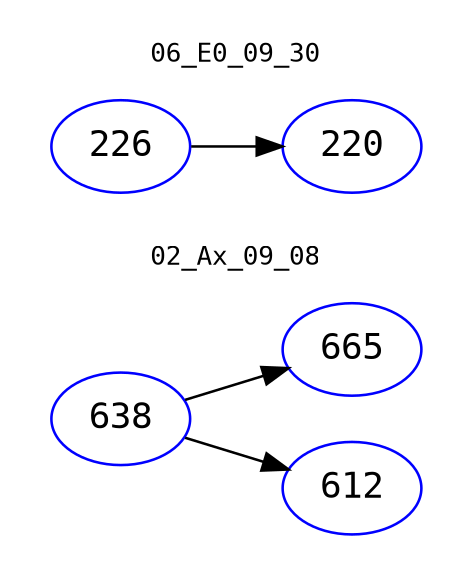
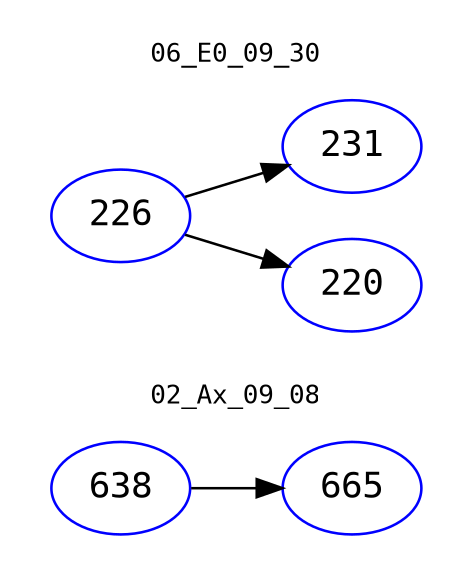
none -> (352, 146)
(352, 488) -> none
